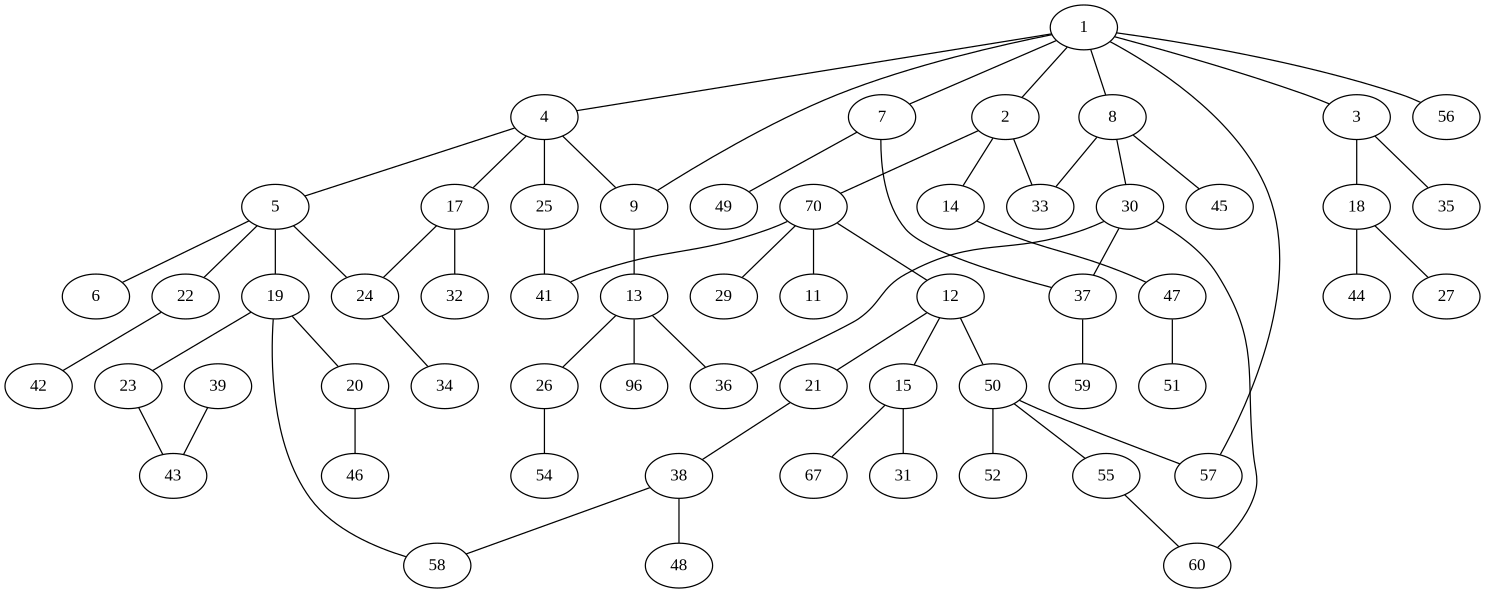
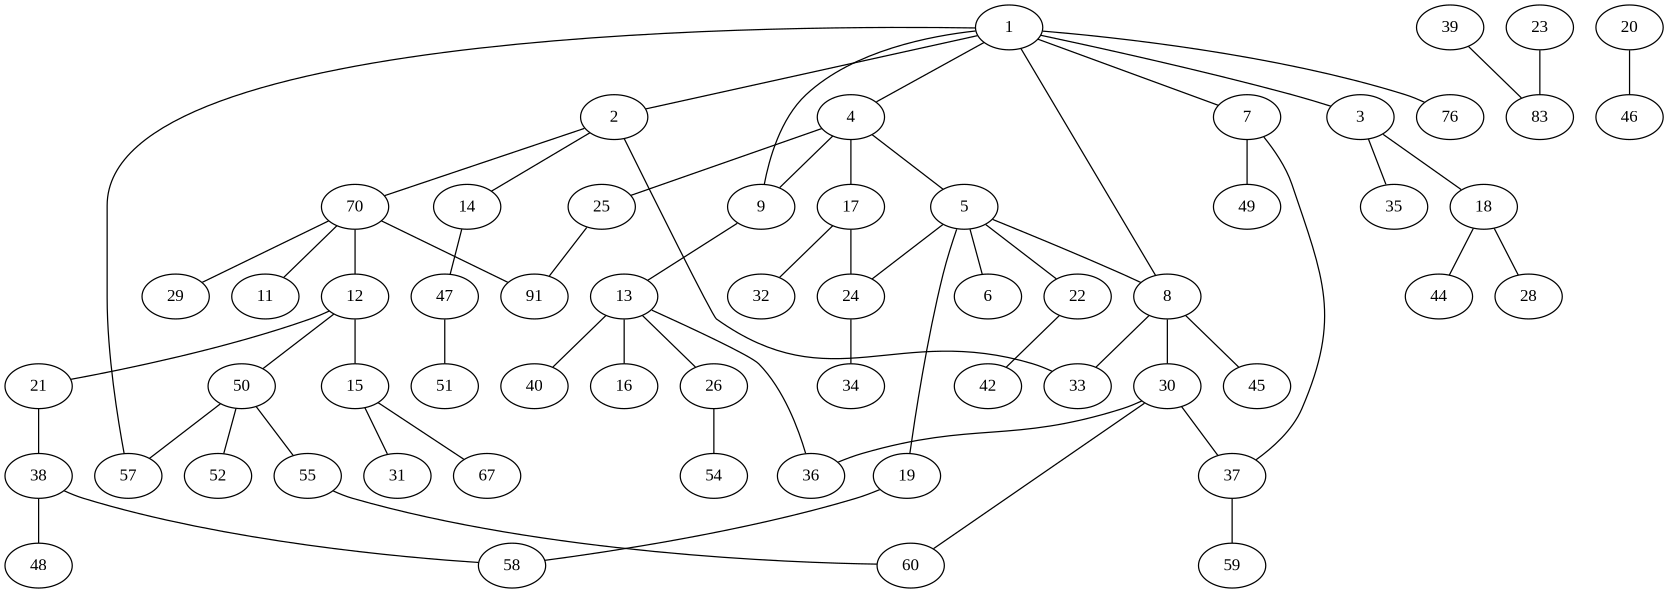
(1446, 117) -> (1450, 117)
none -> (1067, 250)
(544, 297) -> (534, 297)
(1446, 297) -> (1529, 297)
(202, 341) -> none
(315, 341) -> none
none -> (534, 386)
(634, 386) -> (624, 386)
(173, 476) -> (1540, 117)
